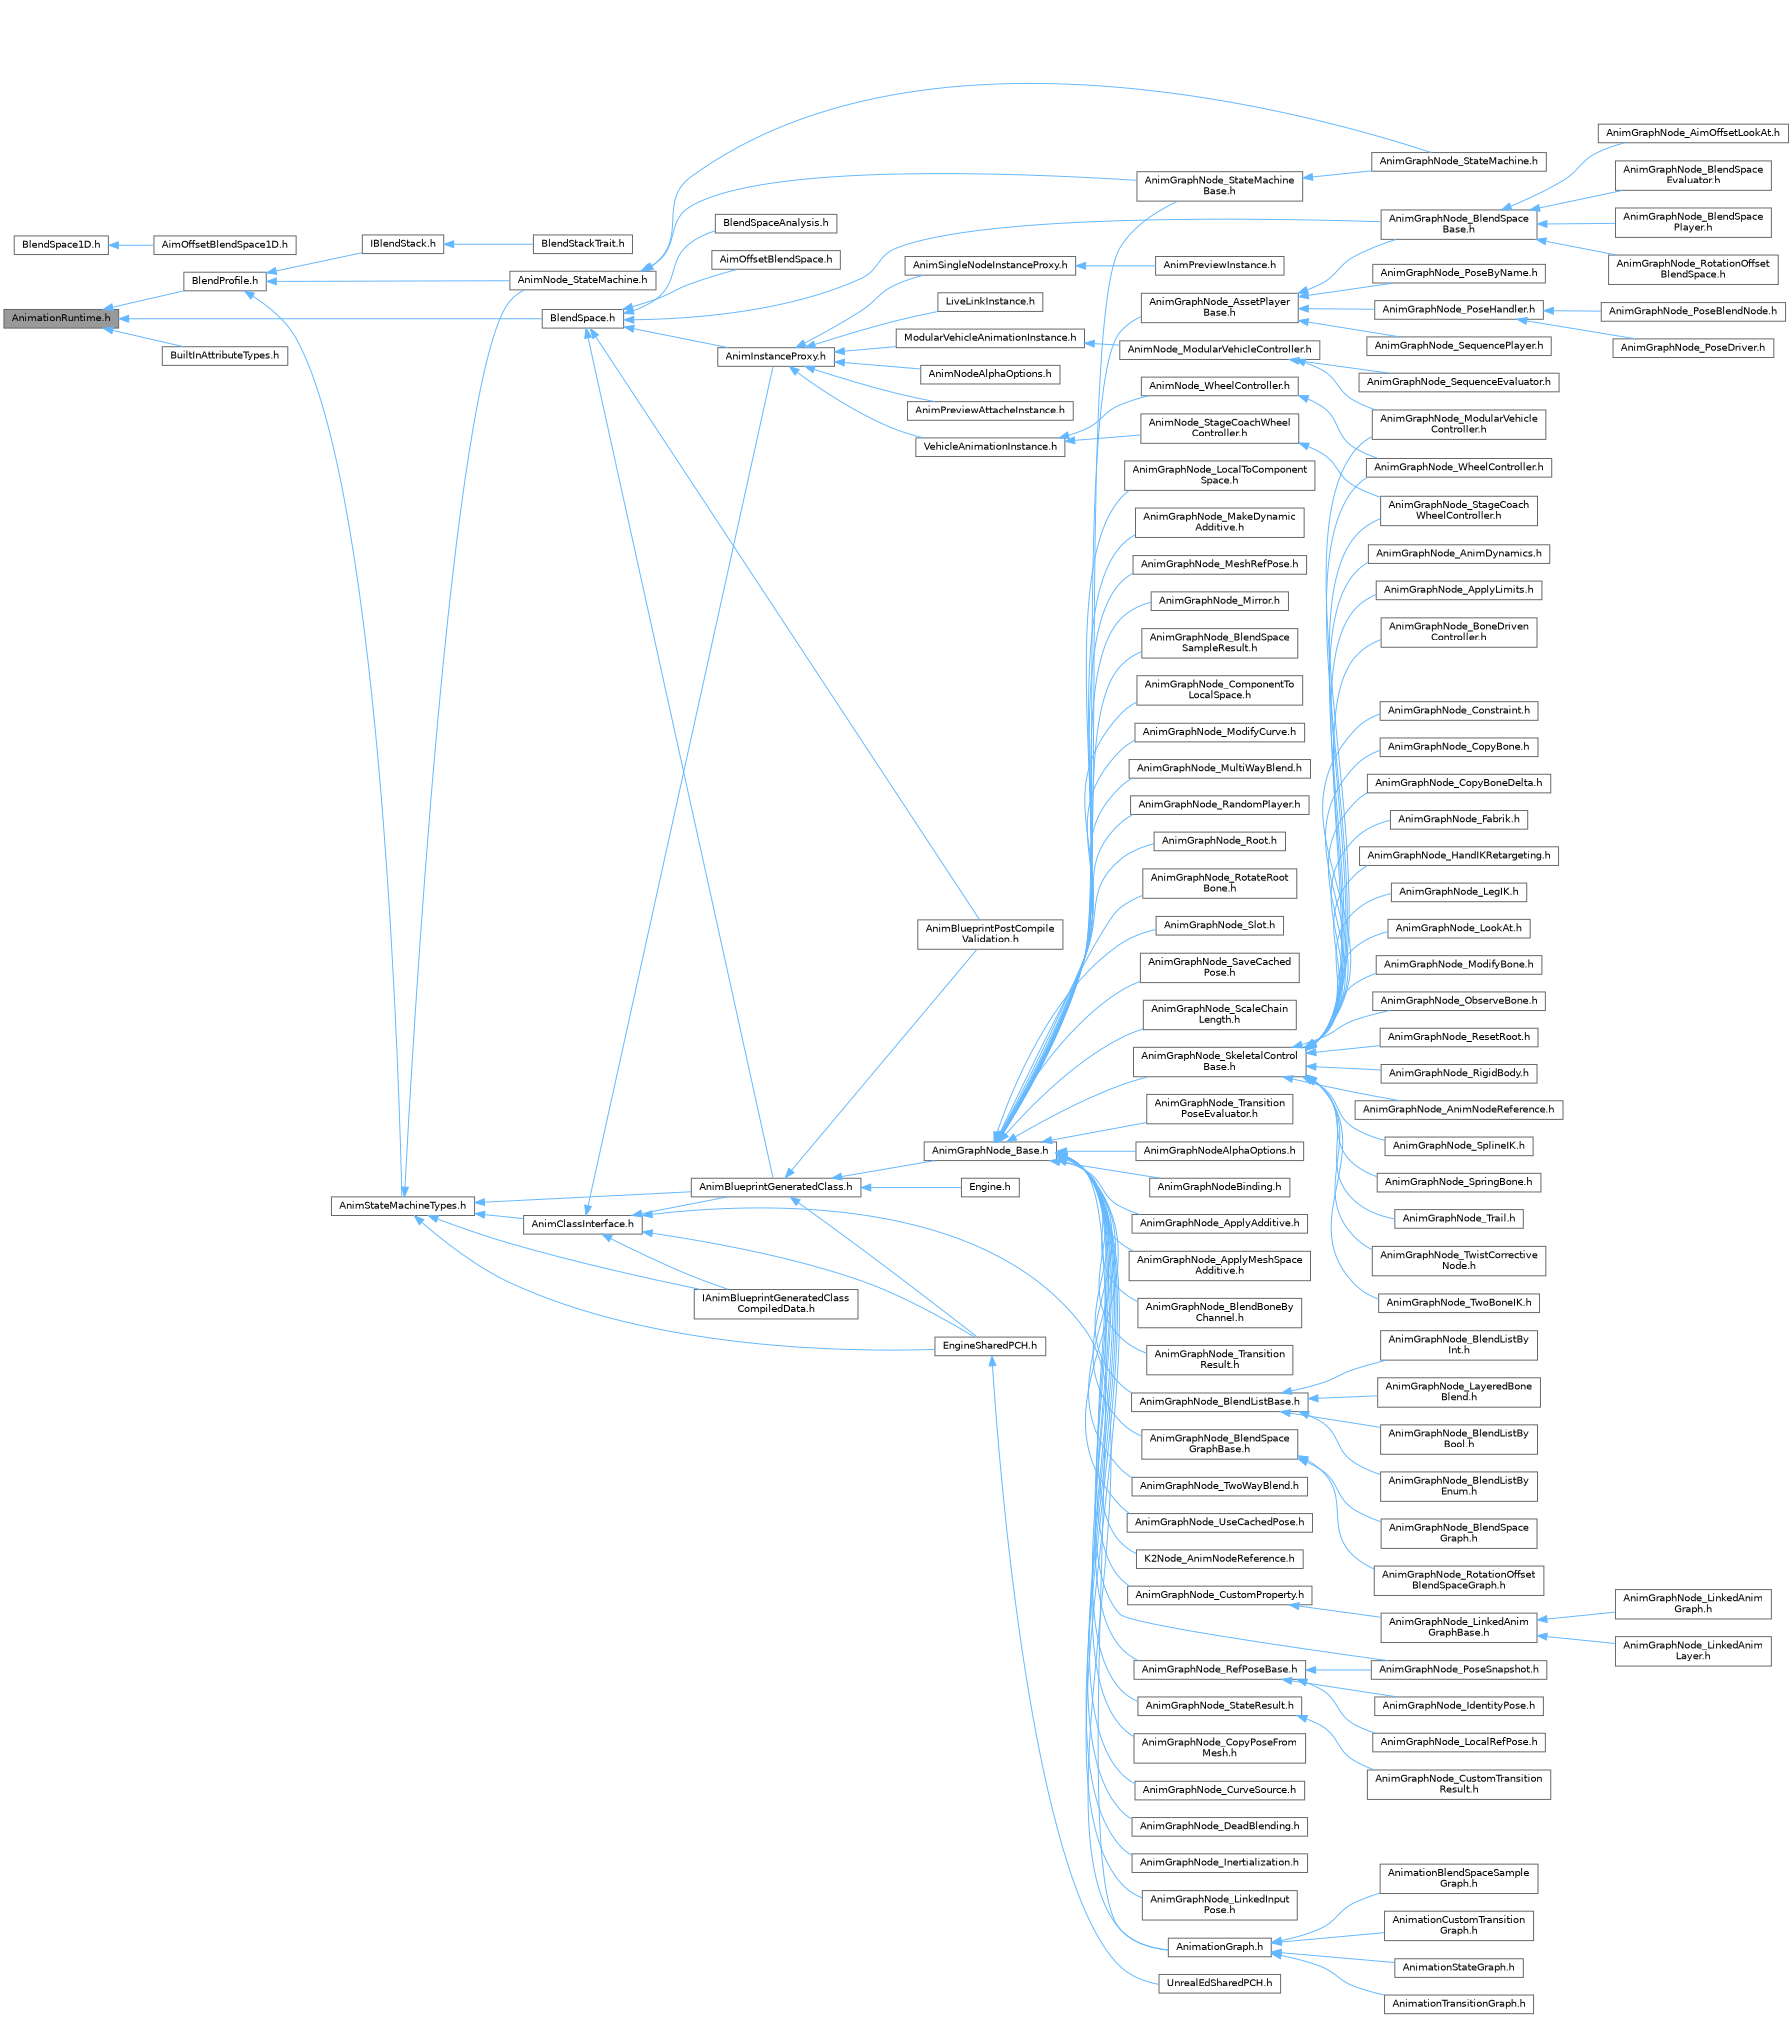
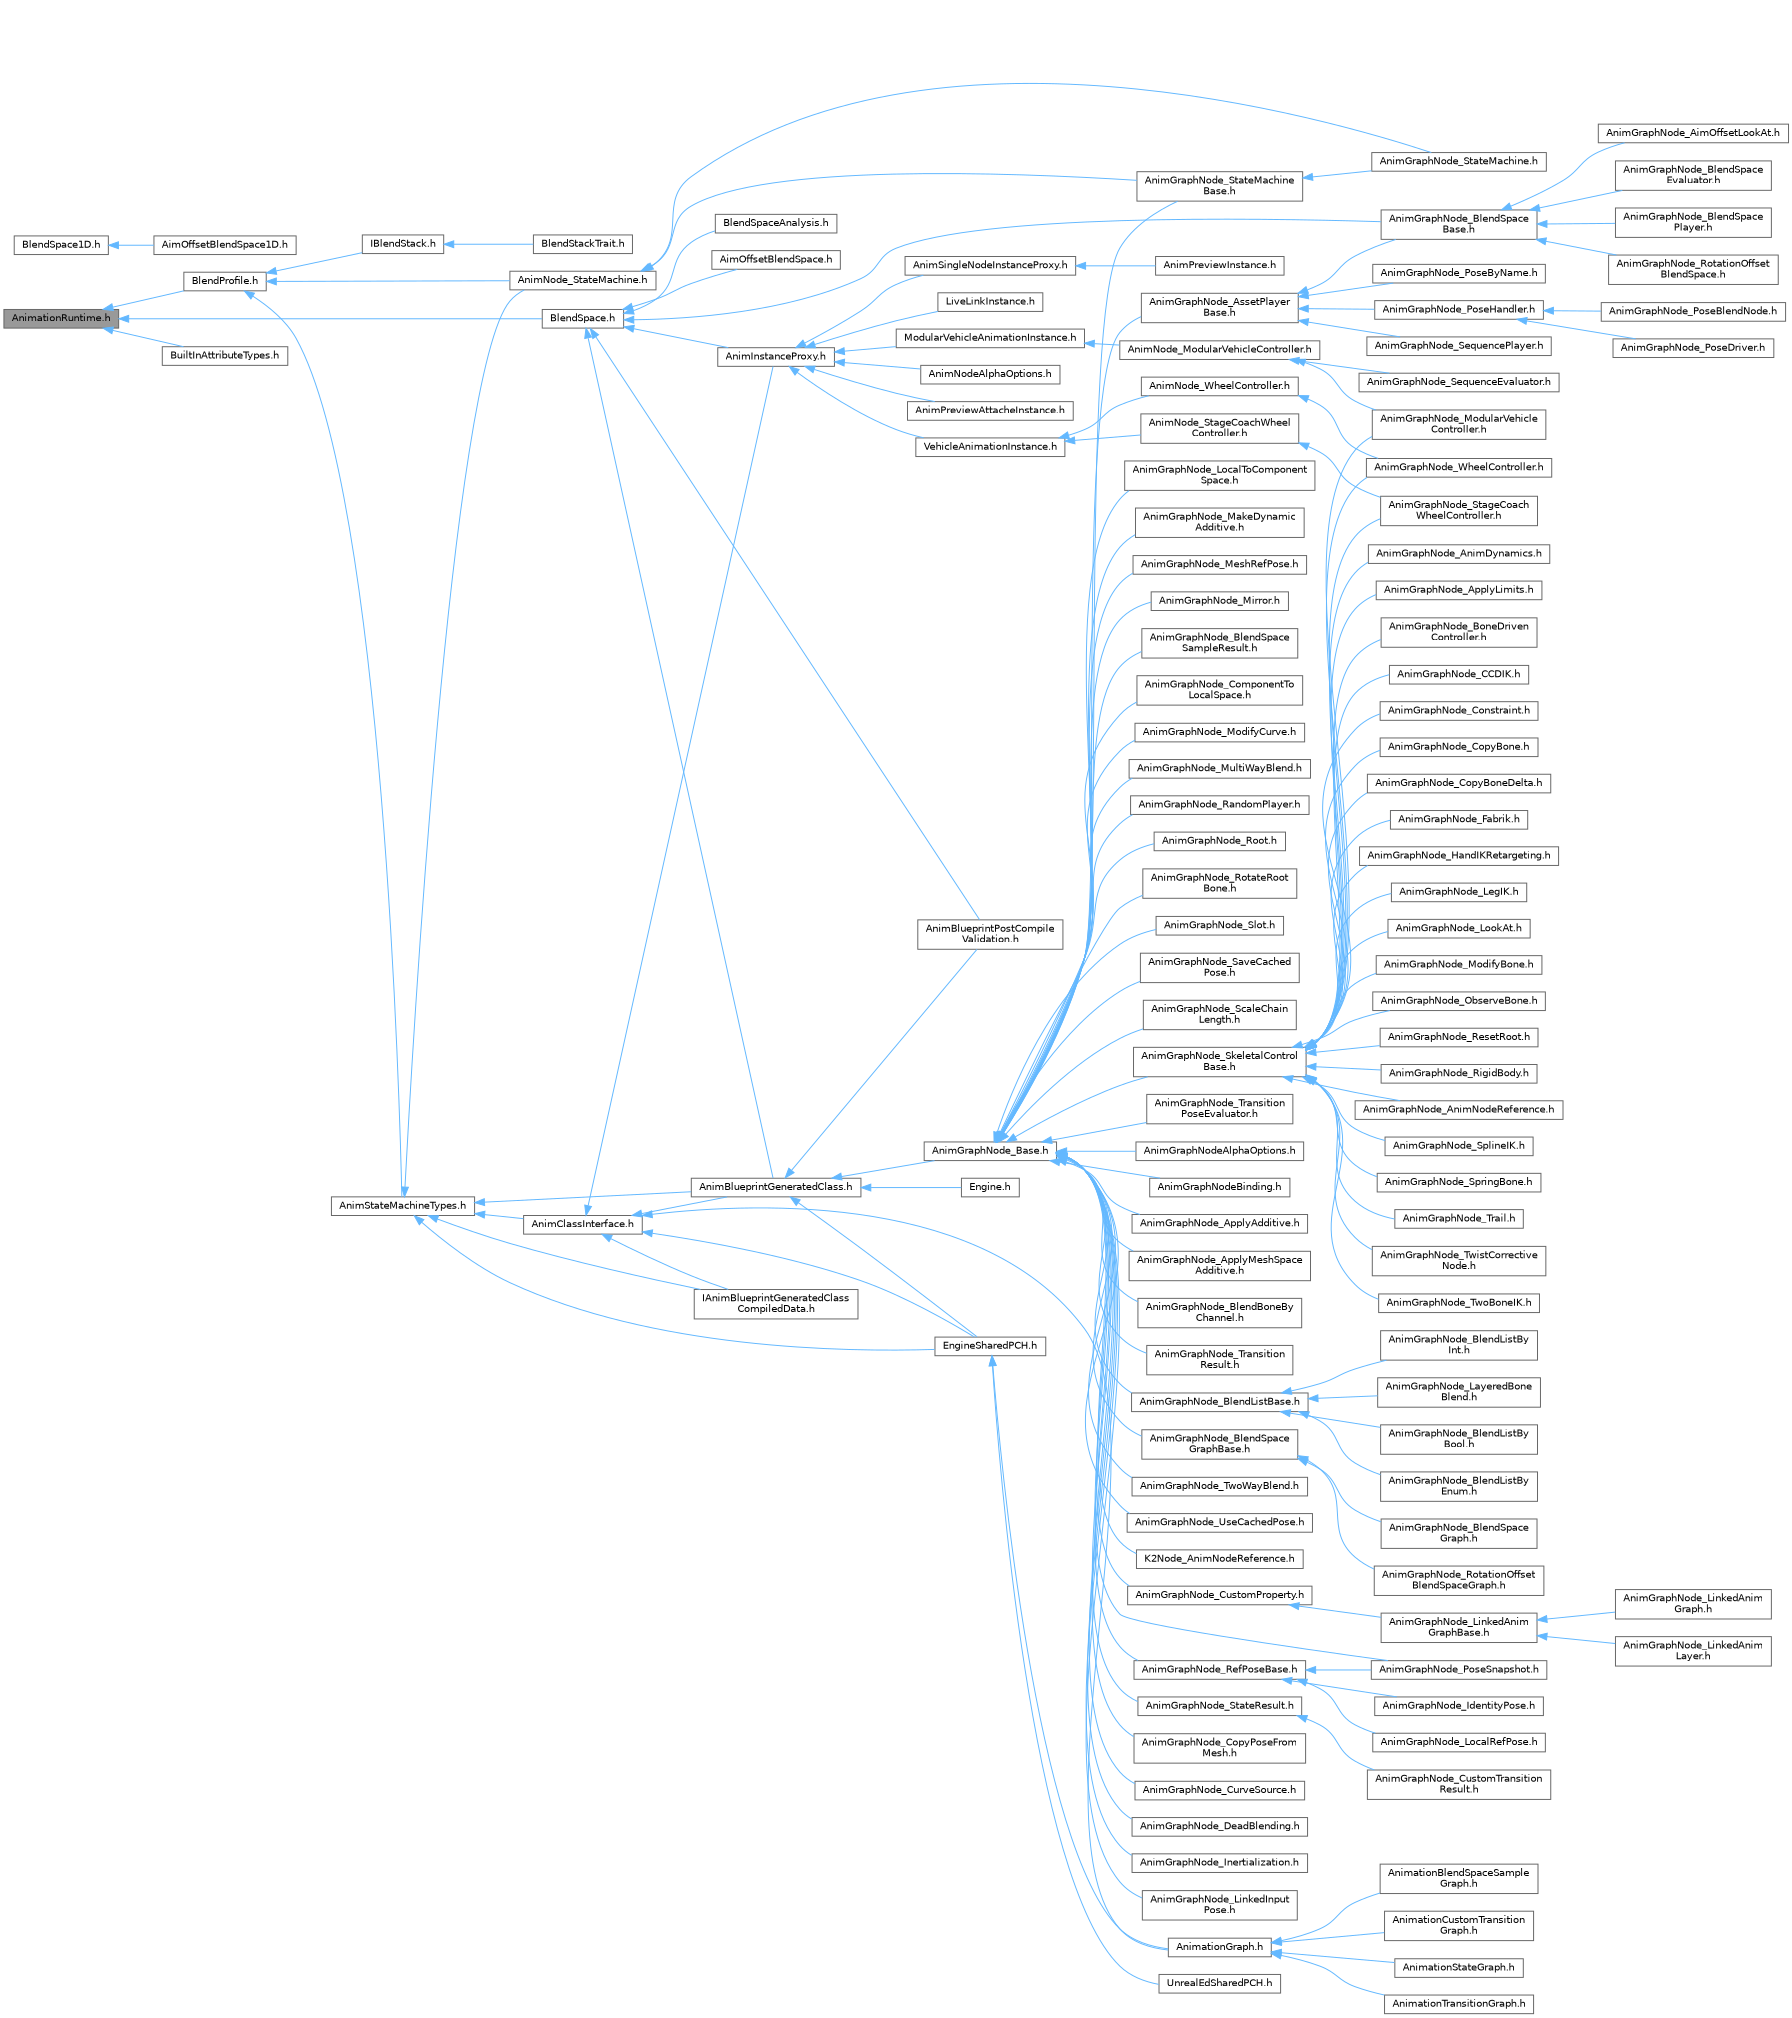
none -> (1459, 675)
(1102, 1565) -> (1033, 1681)
